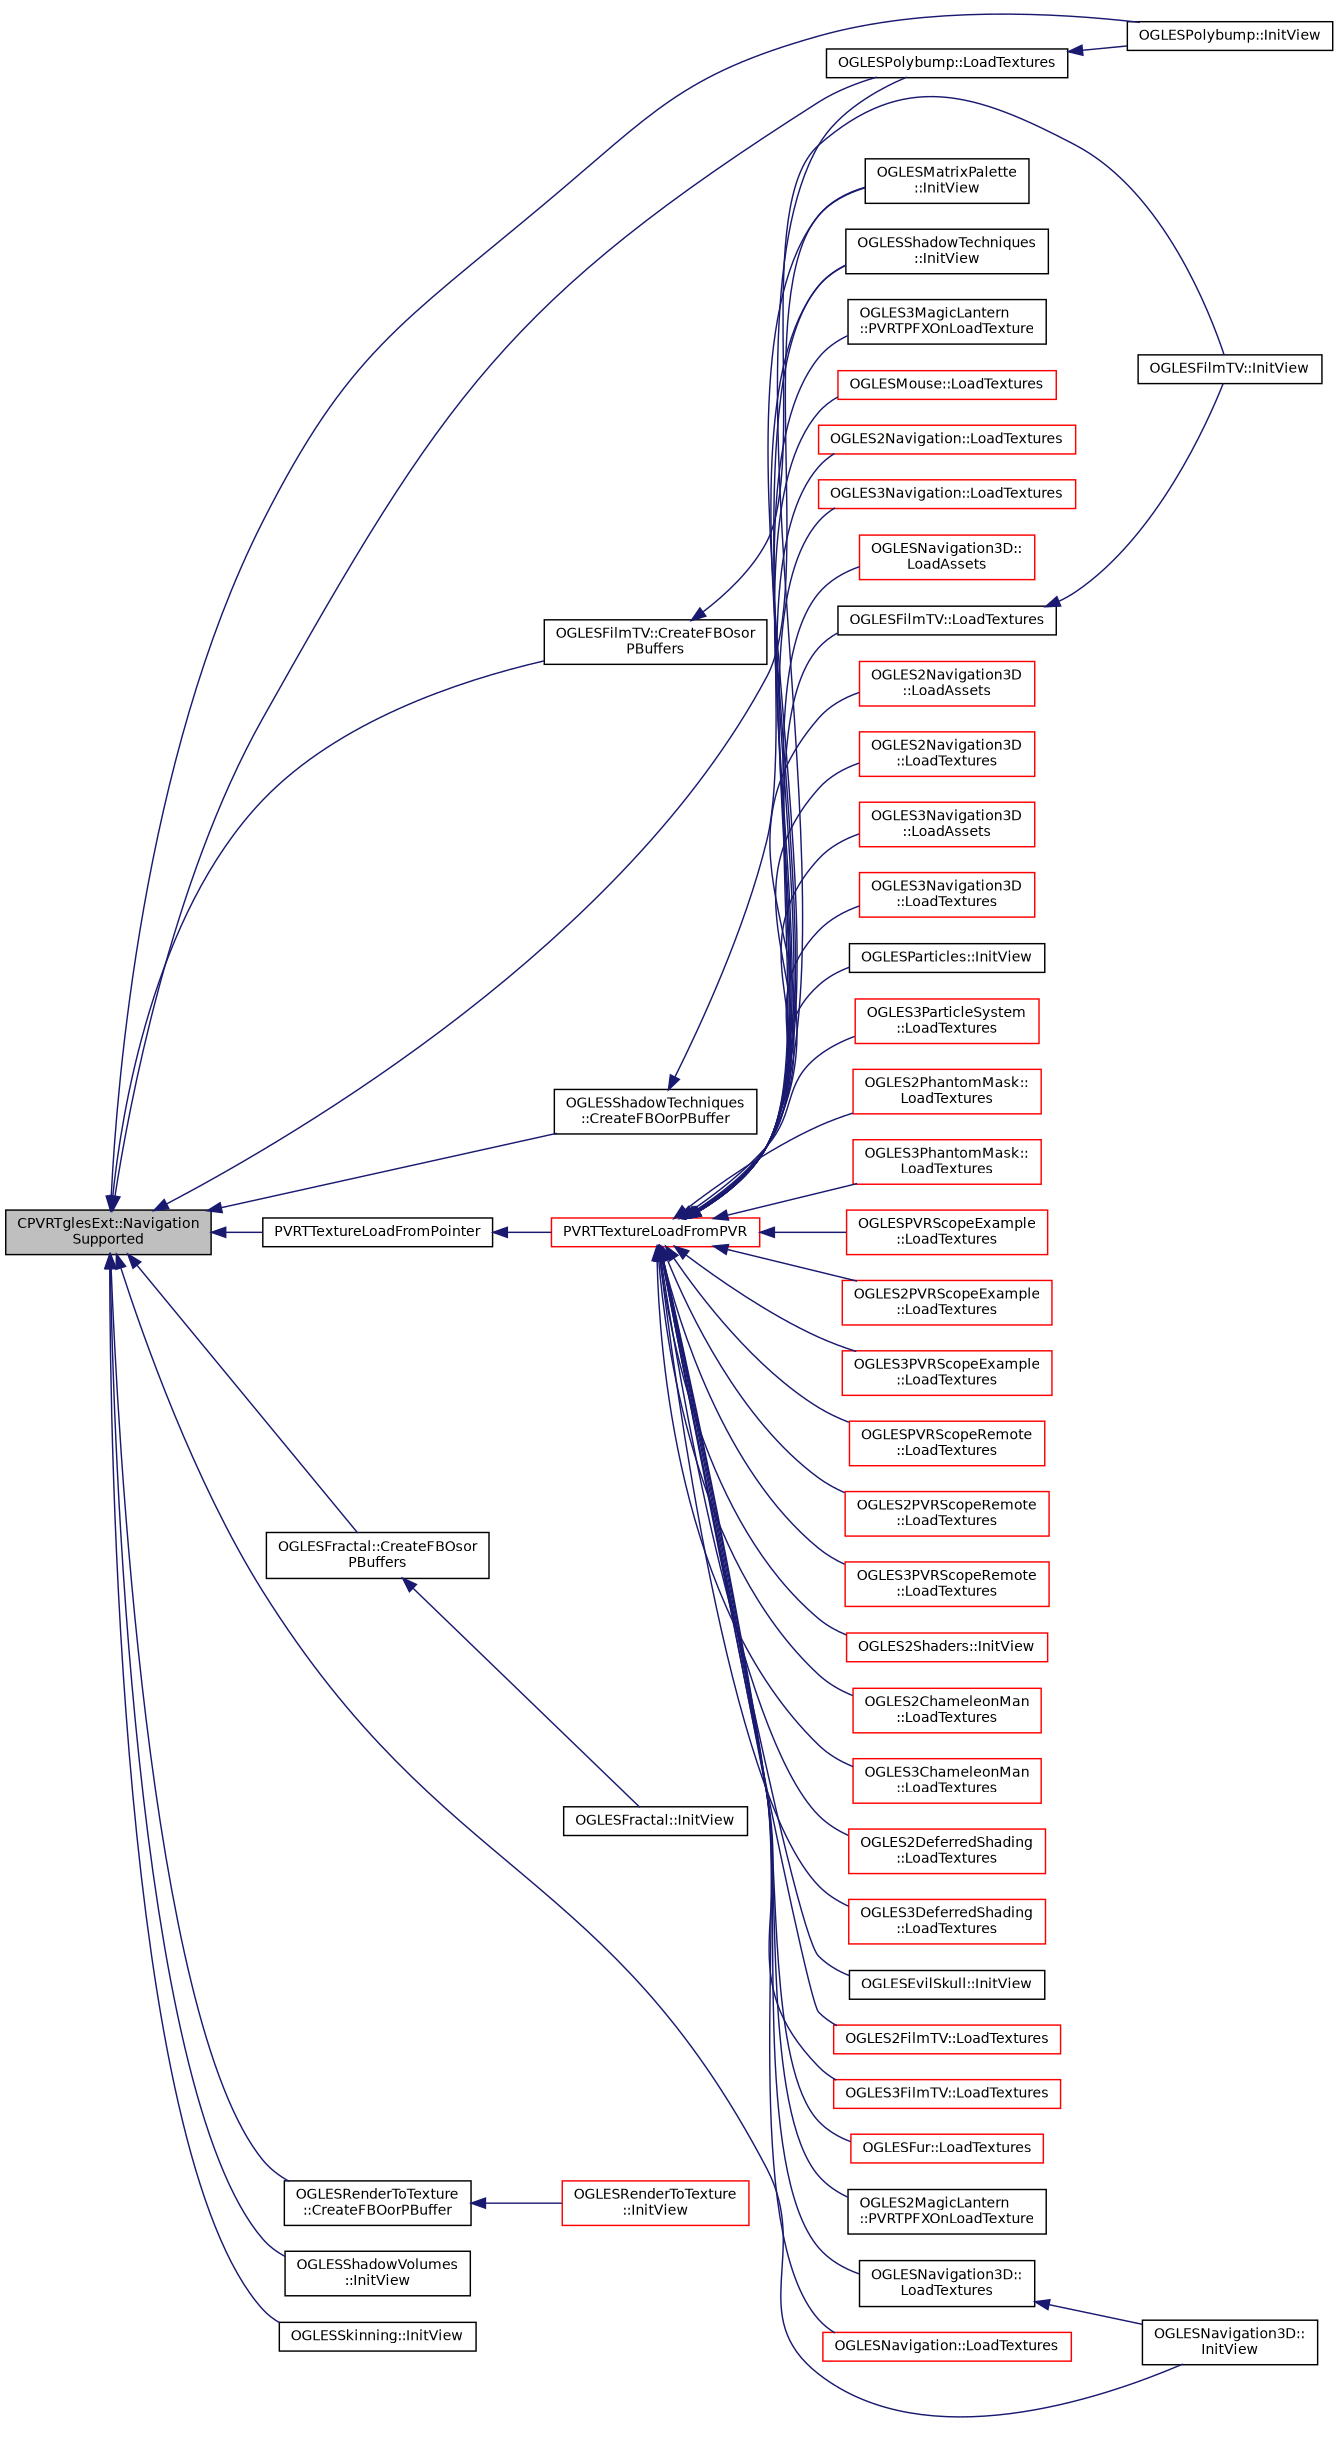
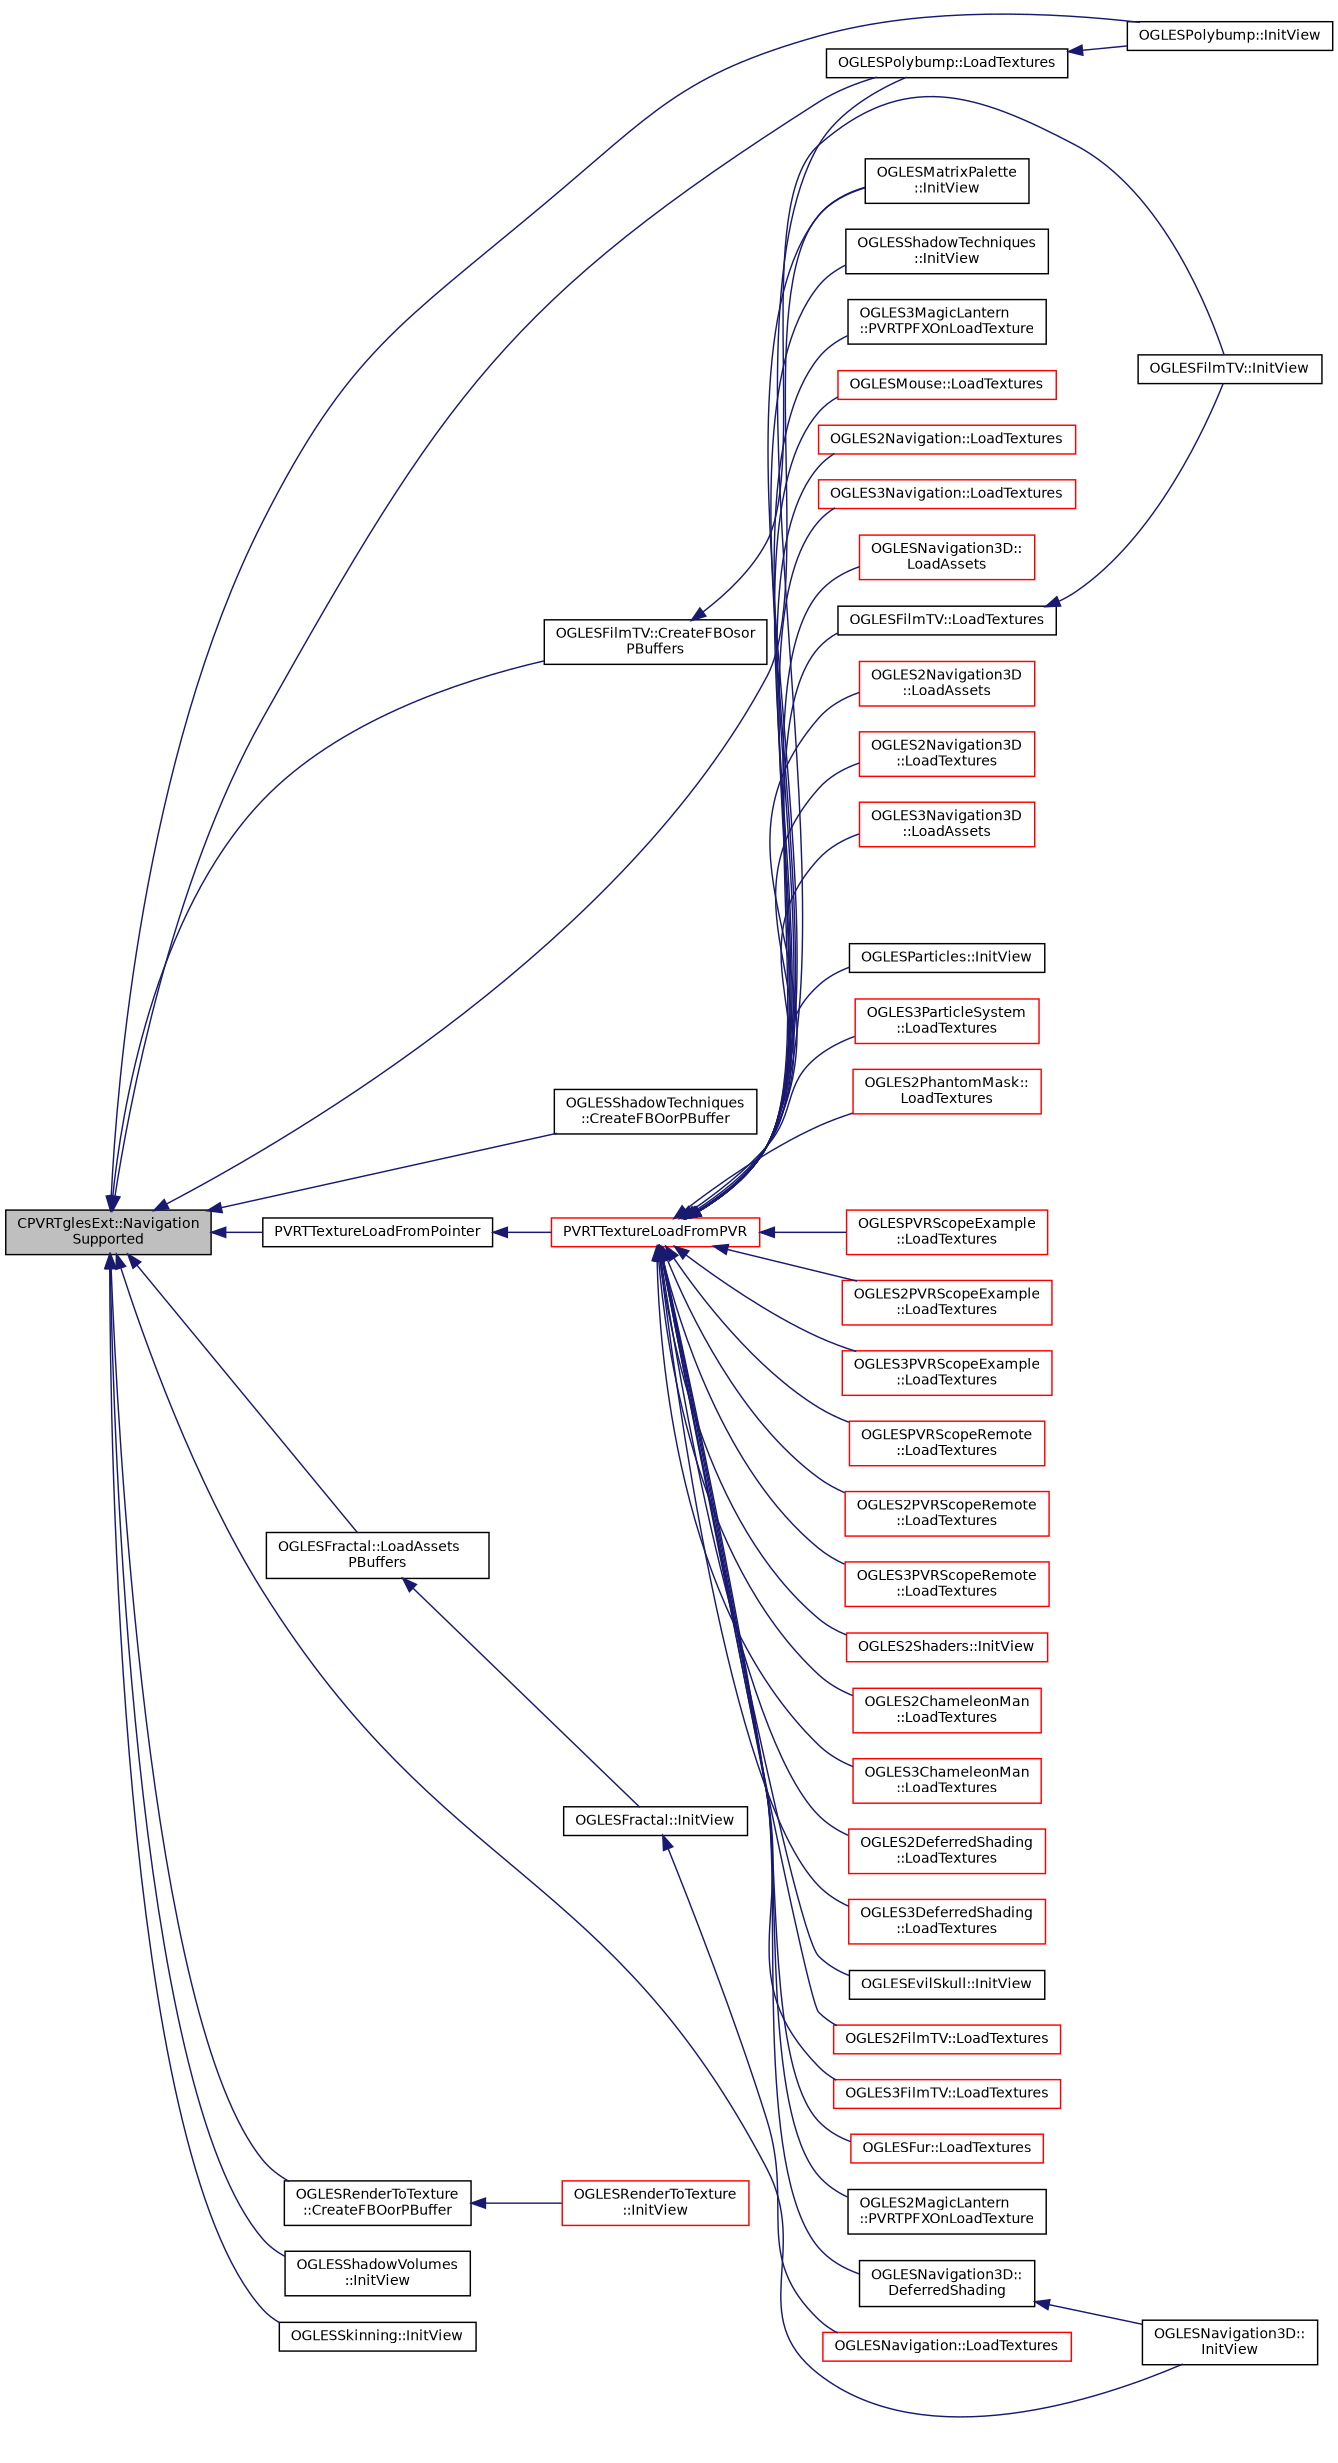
(762, 860) -> none
(947, 895) -> none
(947, 1162) -> none
(378, 1555) -> (378, 1555)
(767, 1800) -> (759, 2095)
(947, 2284) -> (947, 2284)
